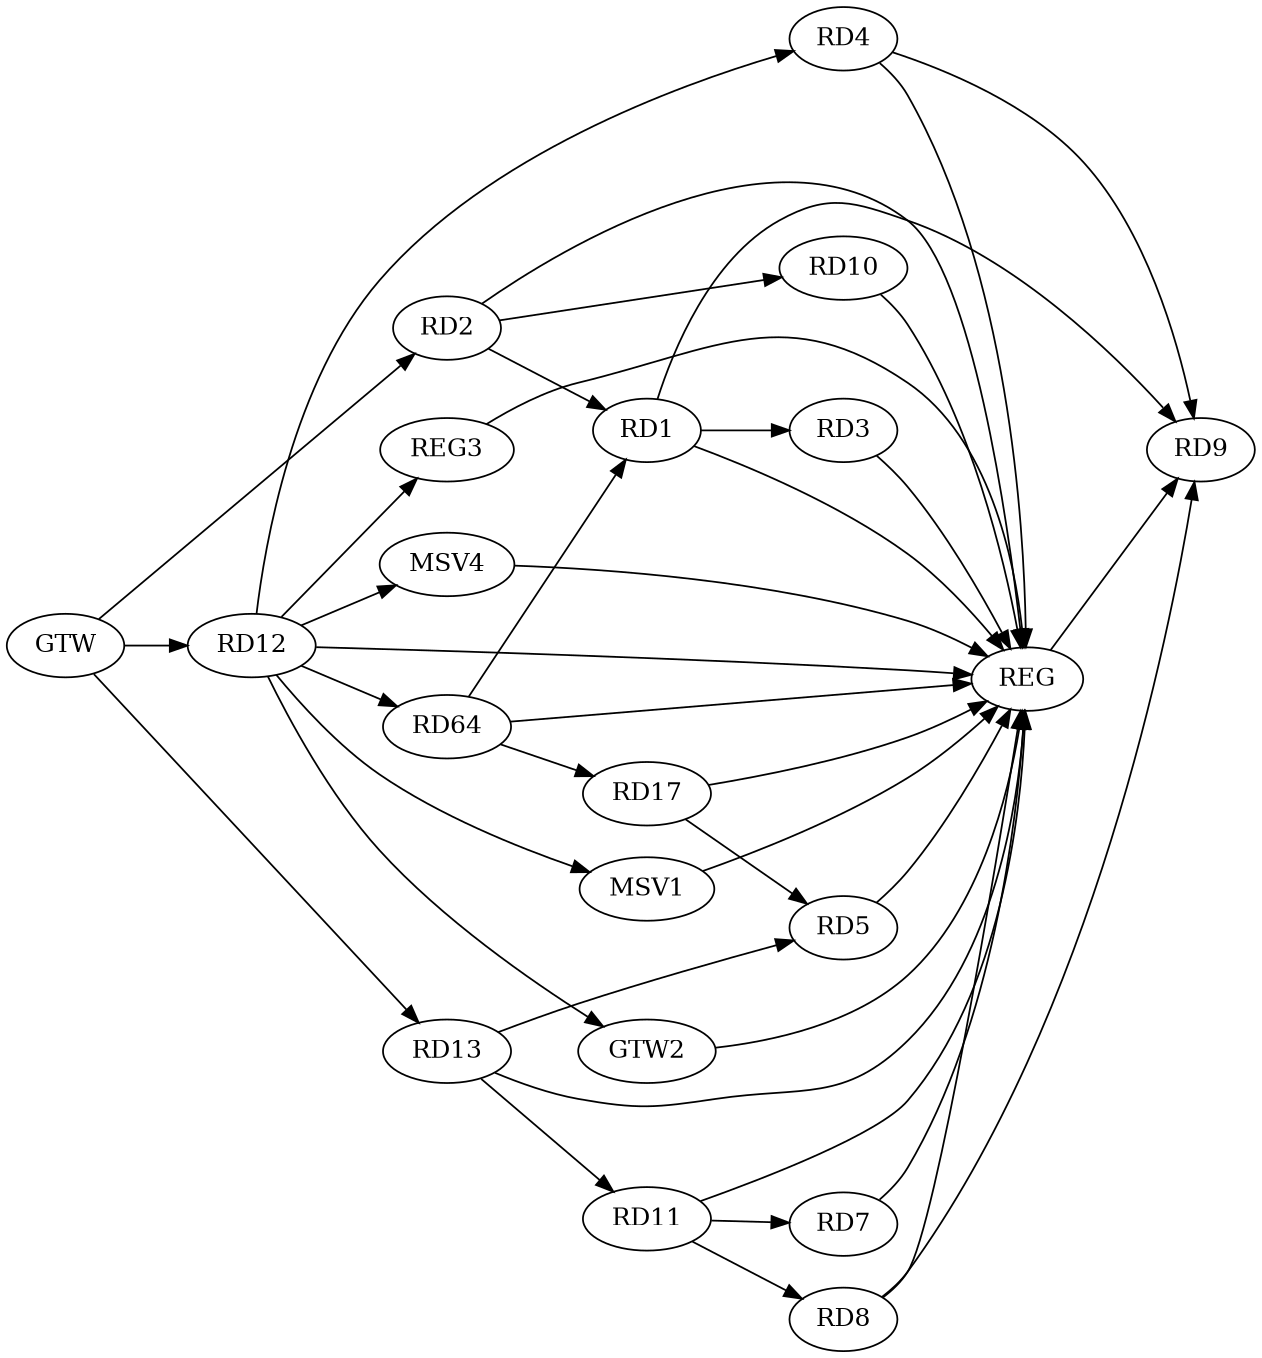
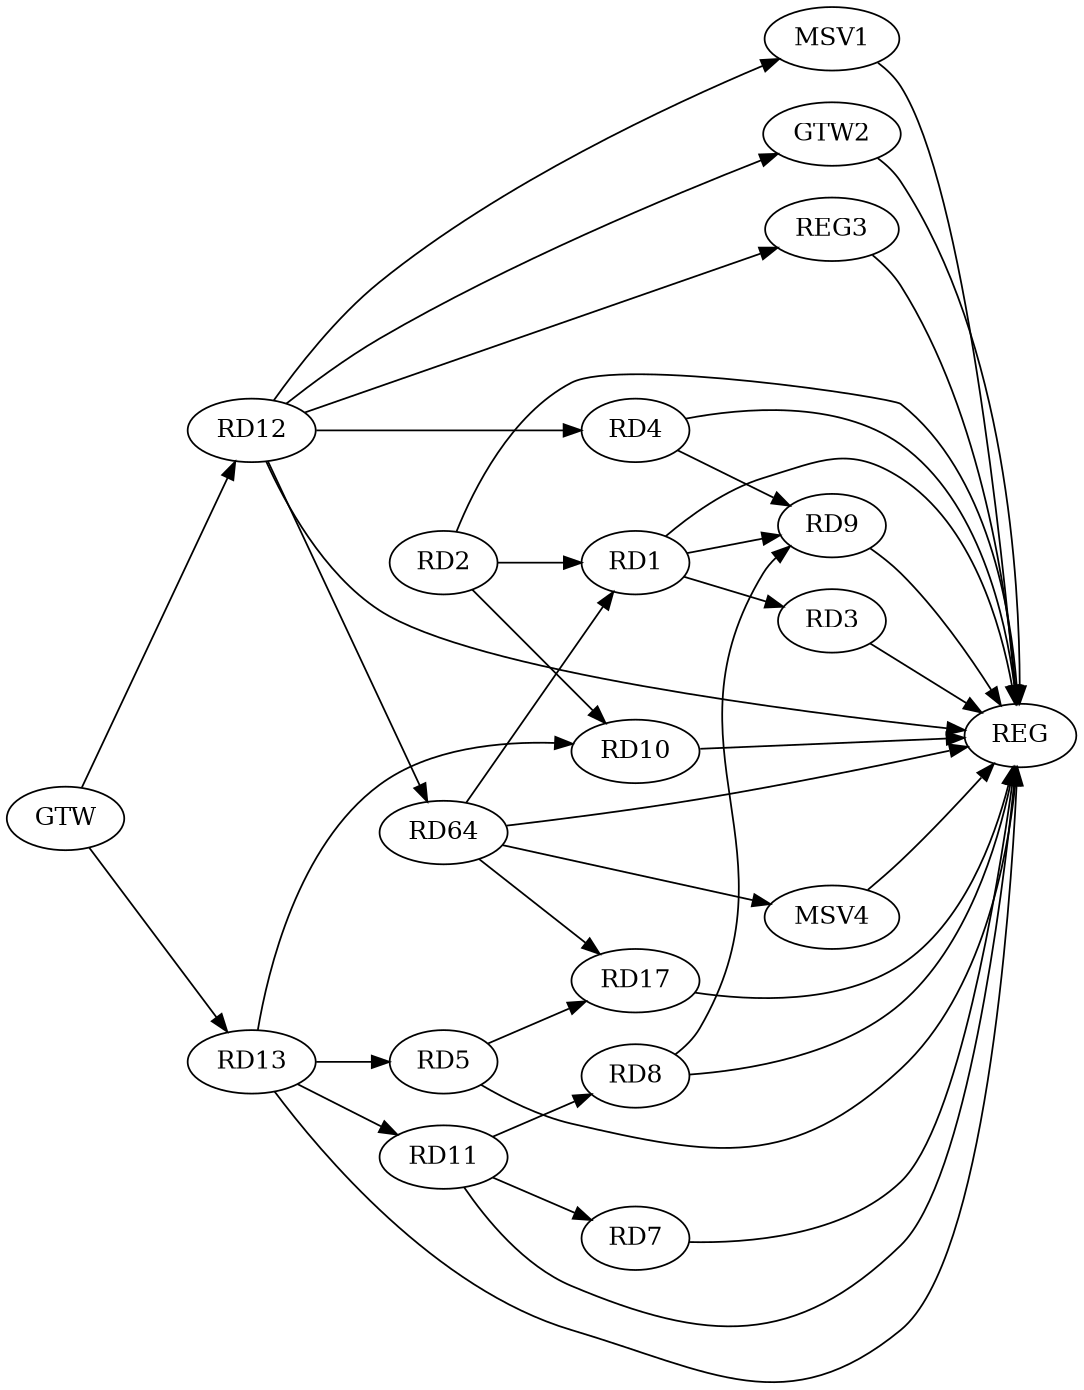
(250, 492) -> none
(1109, 572) -> (937, 614)
(341, 609) -> (628, 873)
none -> (345, 818)
(728, 849) -> (529, 1026)
